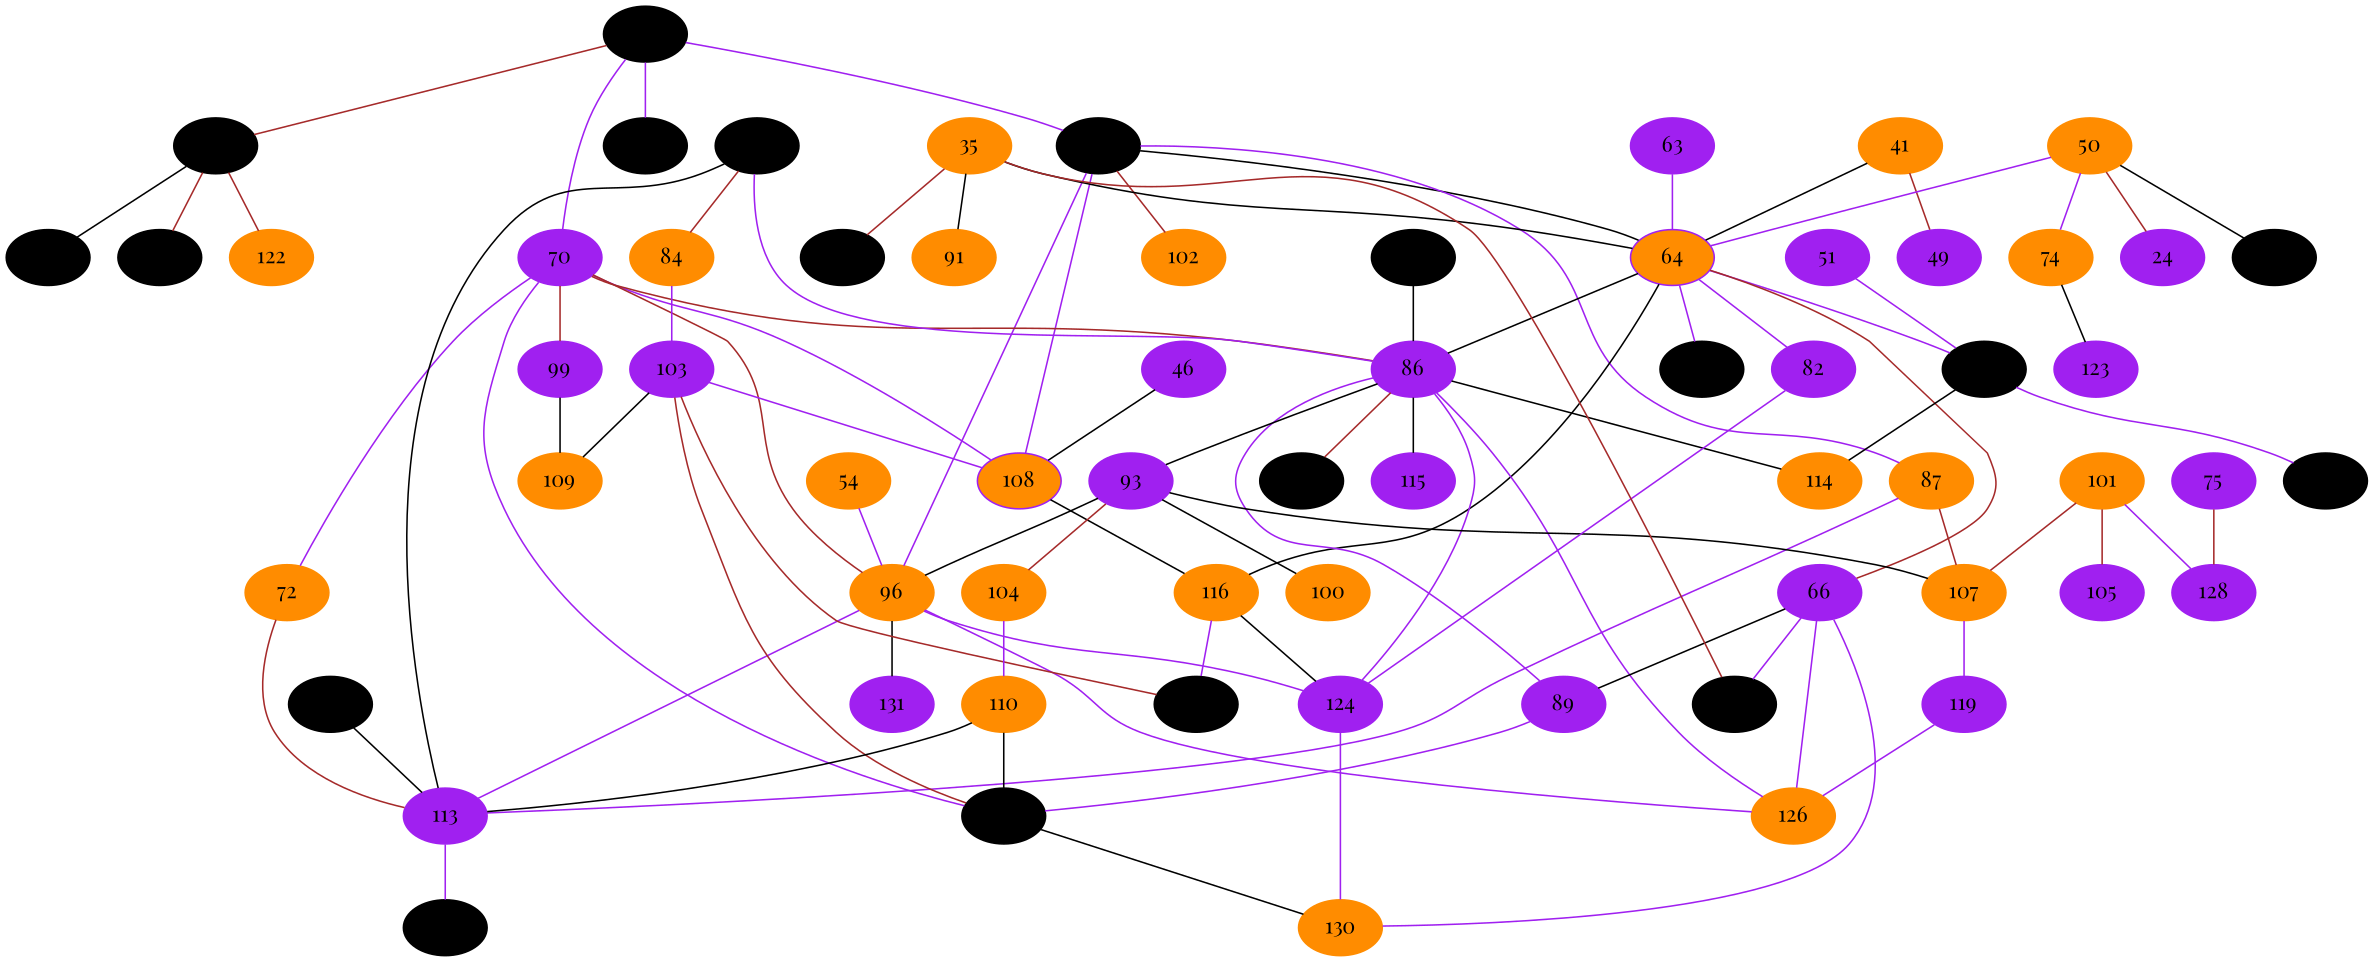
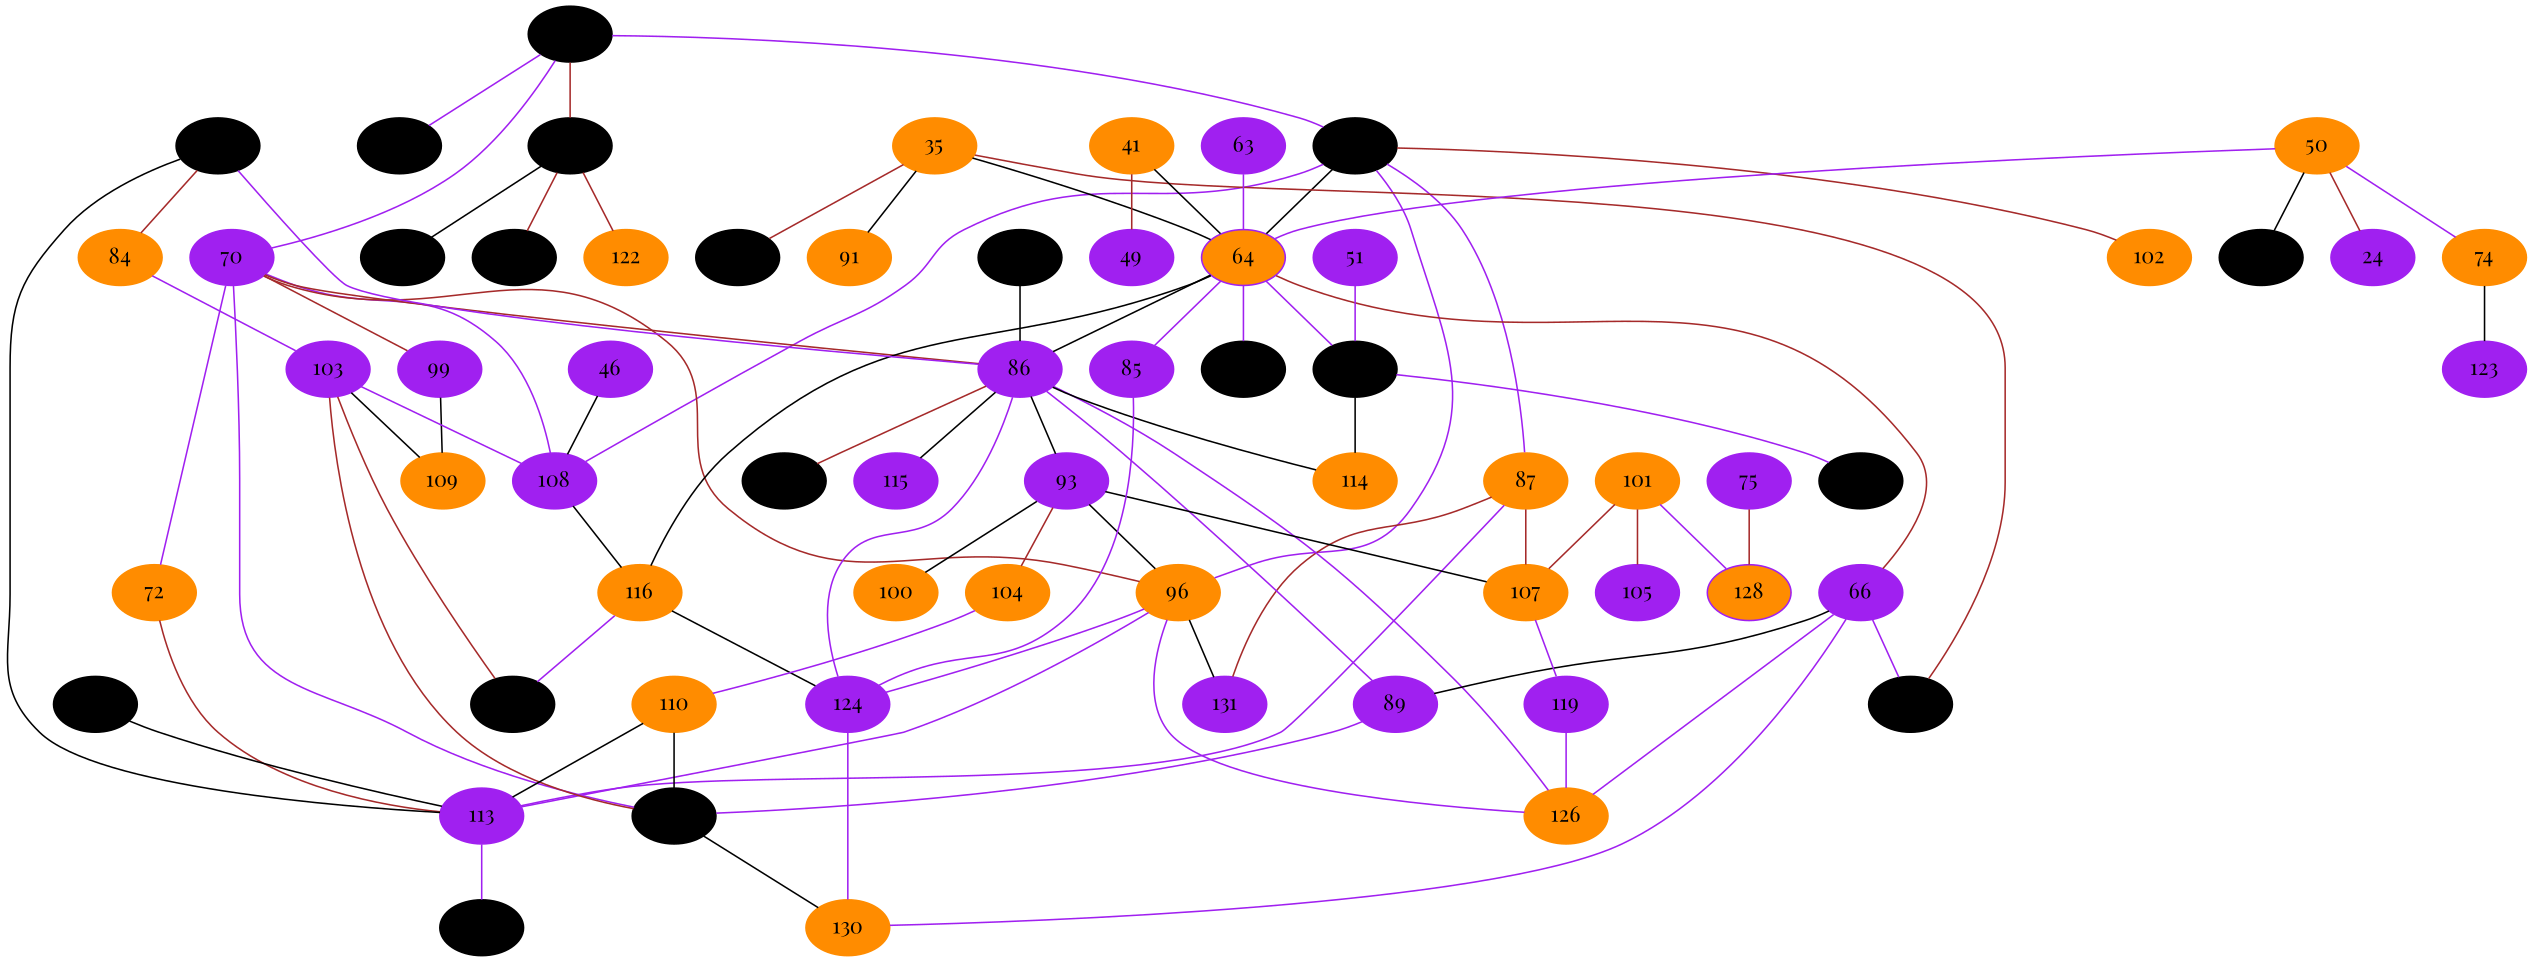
(1814, 369) -> (1132, 369)
(849, 481) -> none
(1019, 481) -> (555, 481)
none -> (1346, 537)
(2214, 593) -> (1749, 593)
